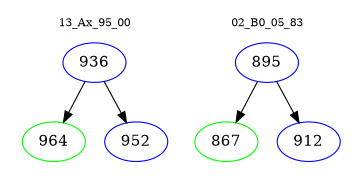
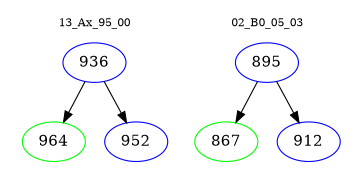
(268, 24) -> (268, 24)
